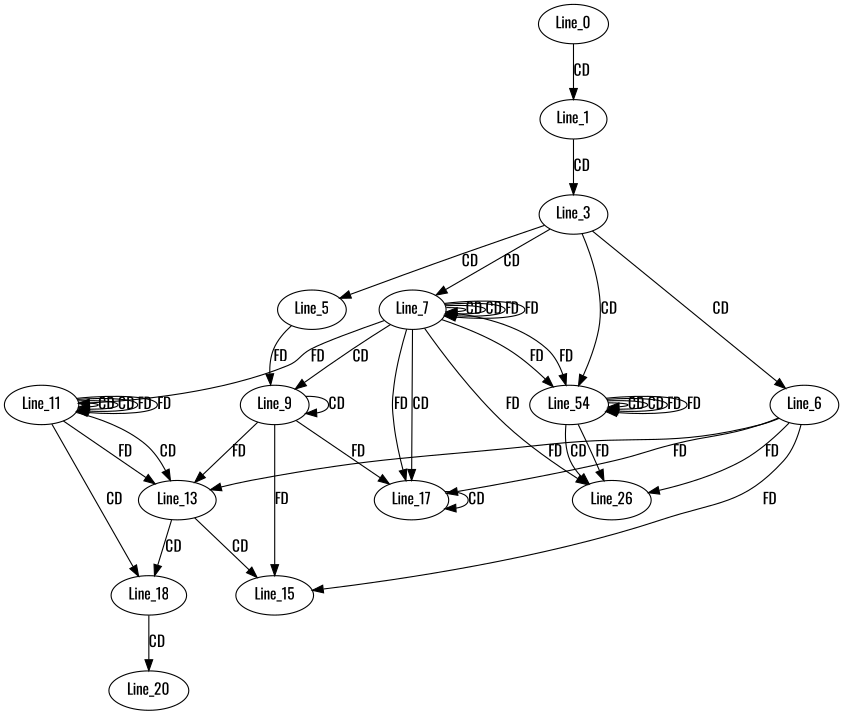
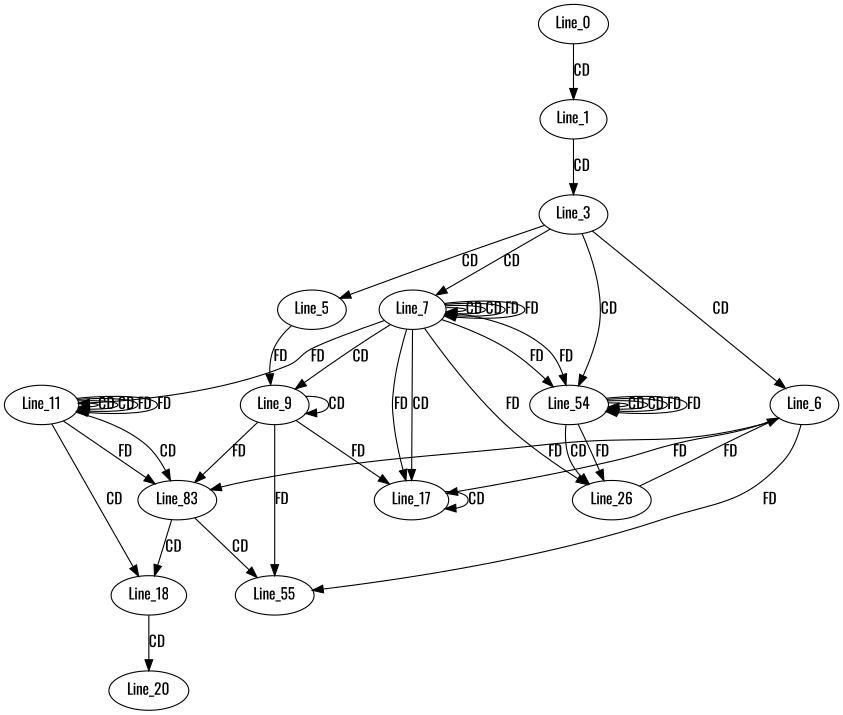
(730, 467) -> (704, 454)
(177, 500) -> (177, 500)
(275, 595) -> (275, 595)
